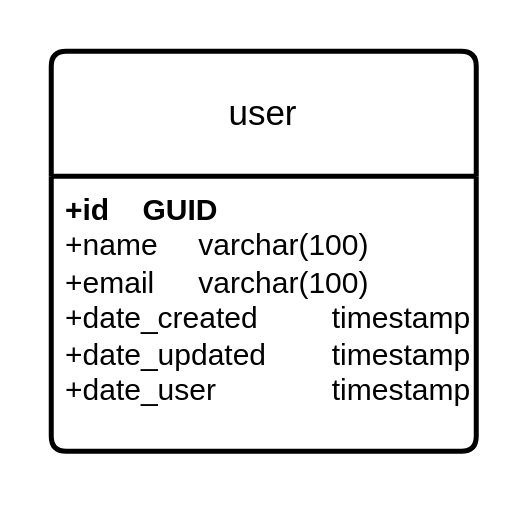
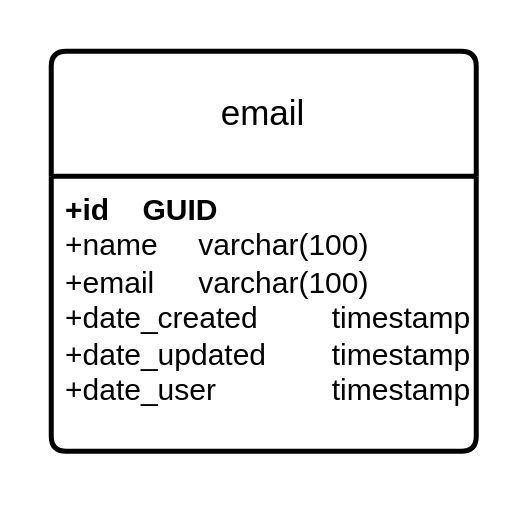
(264, 114) -> (264, 114)
